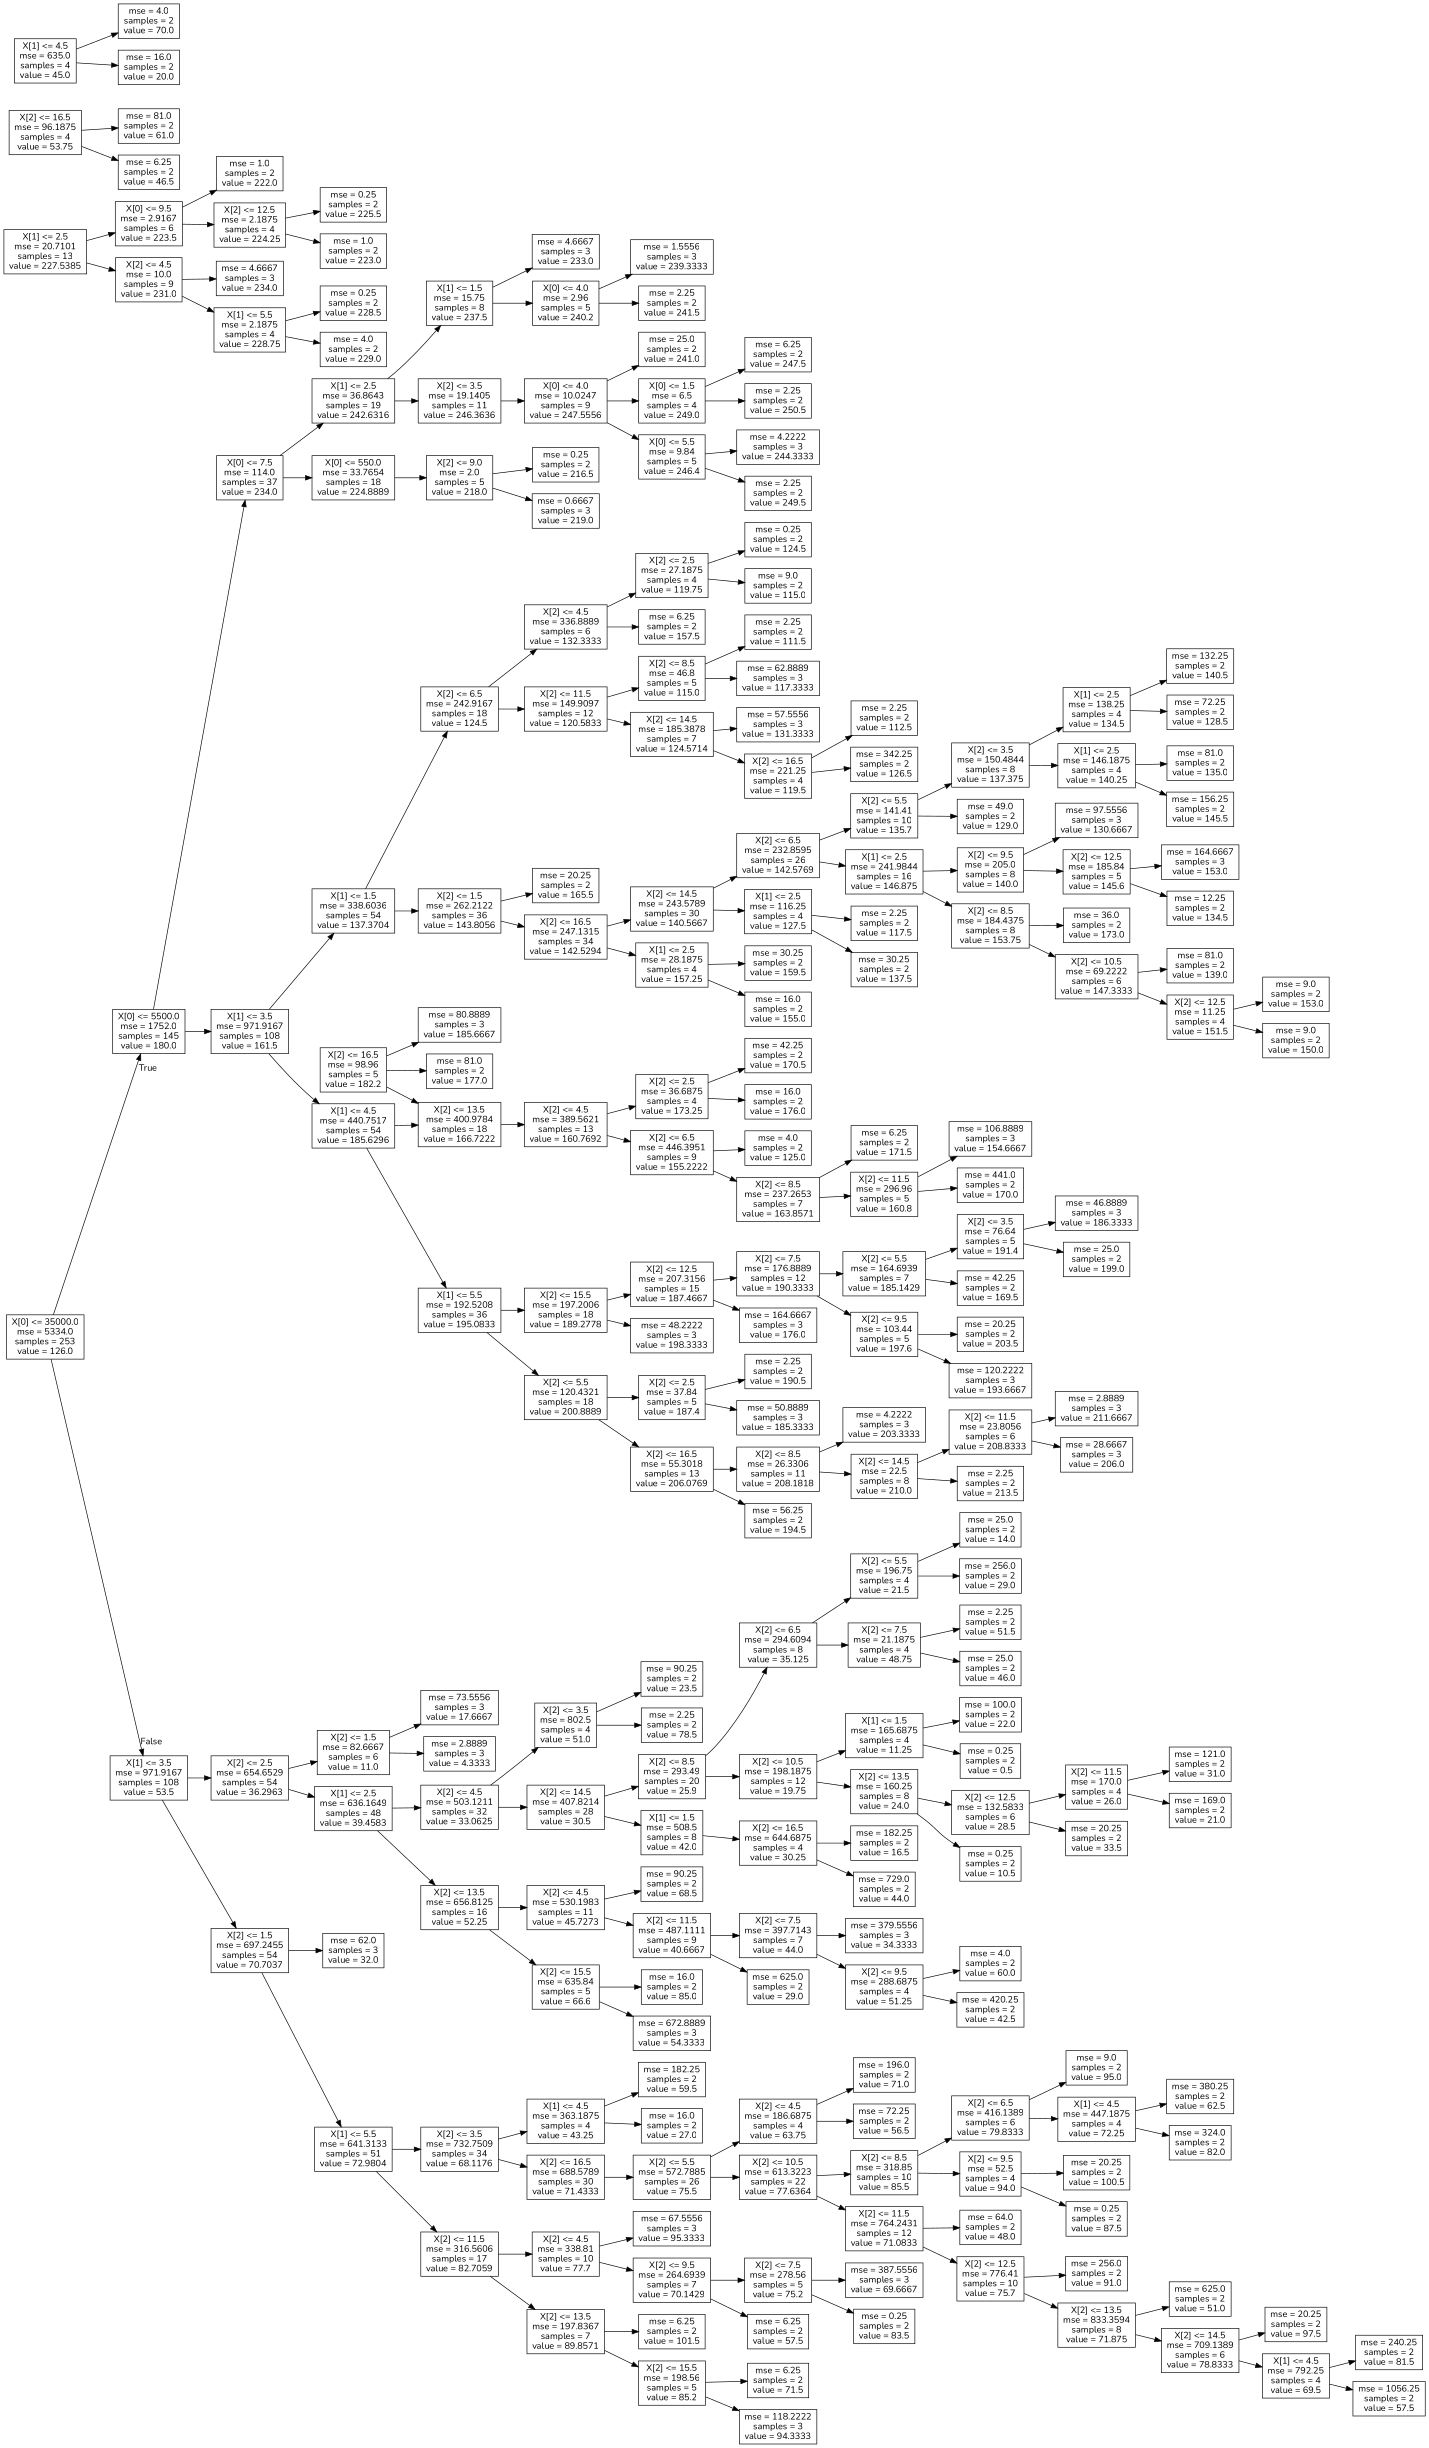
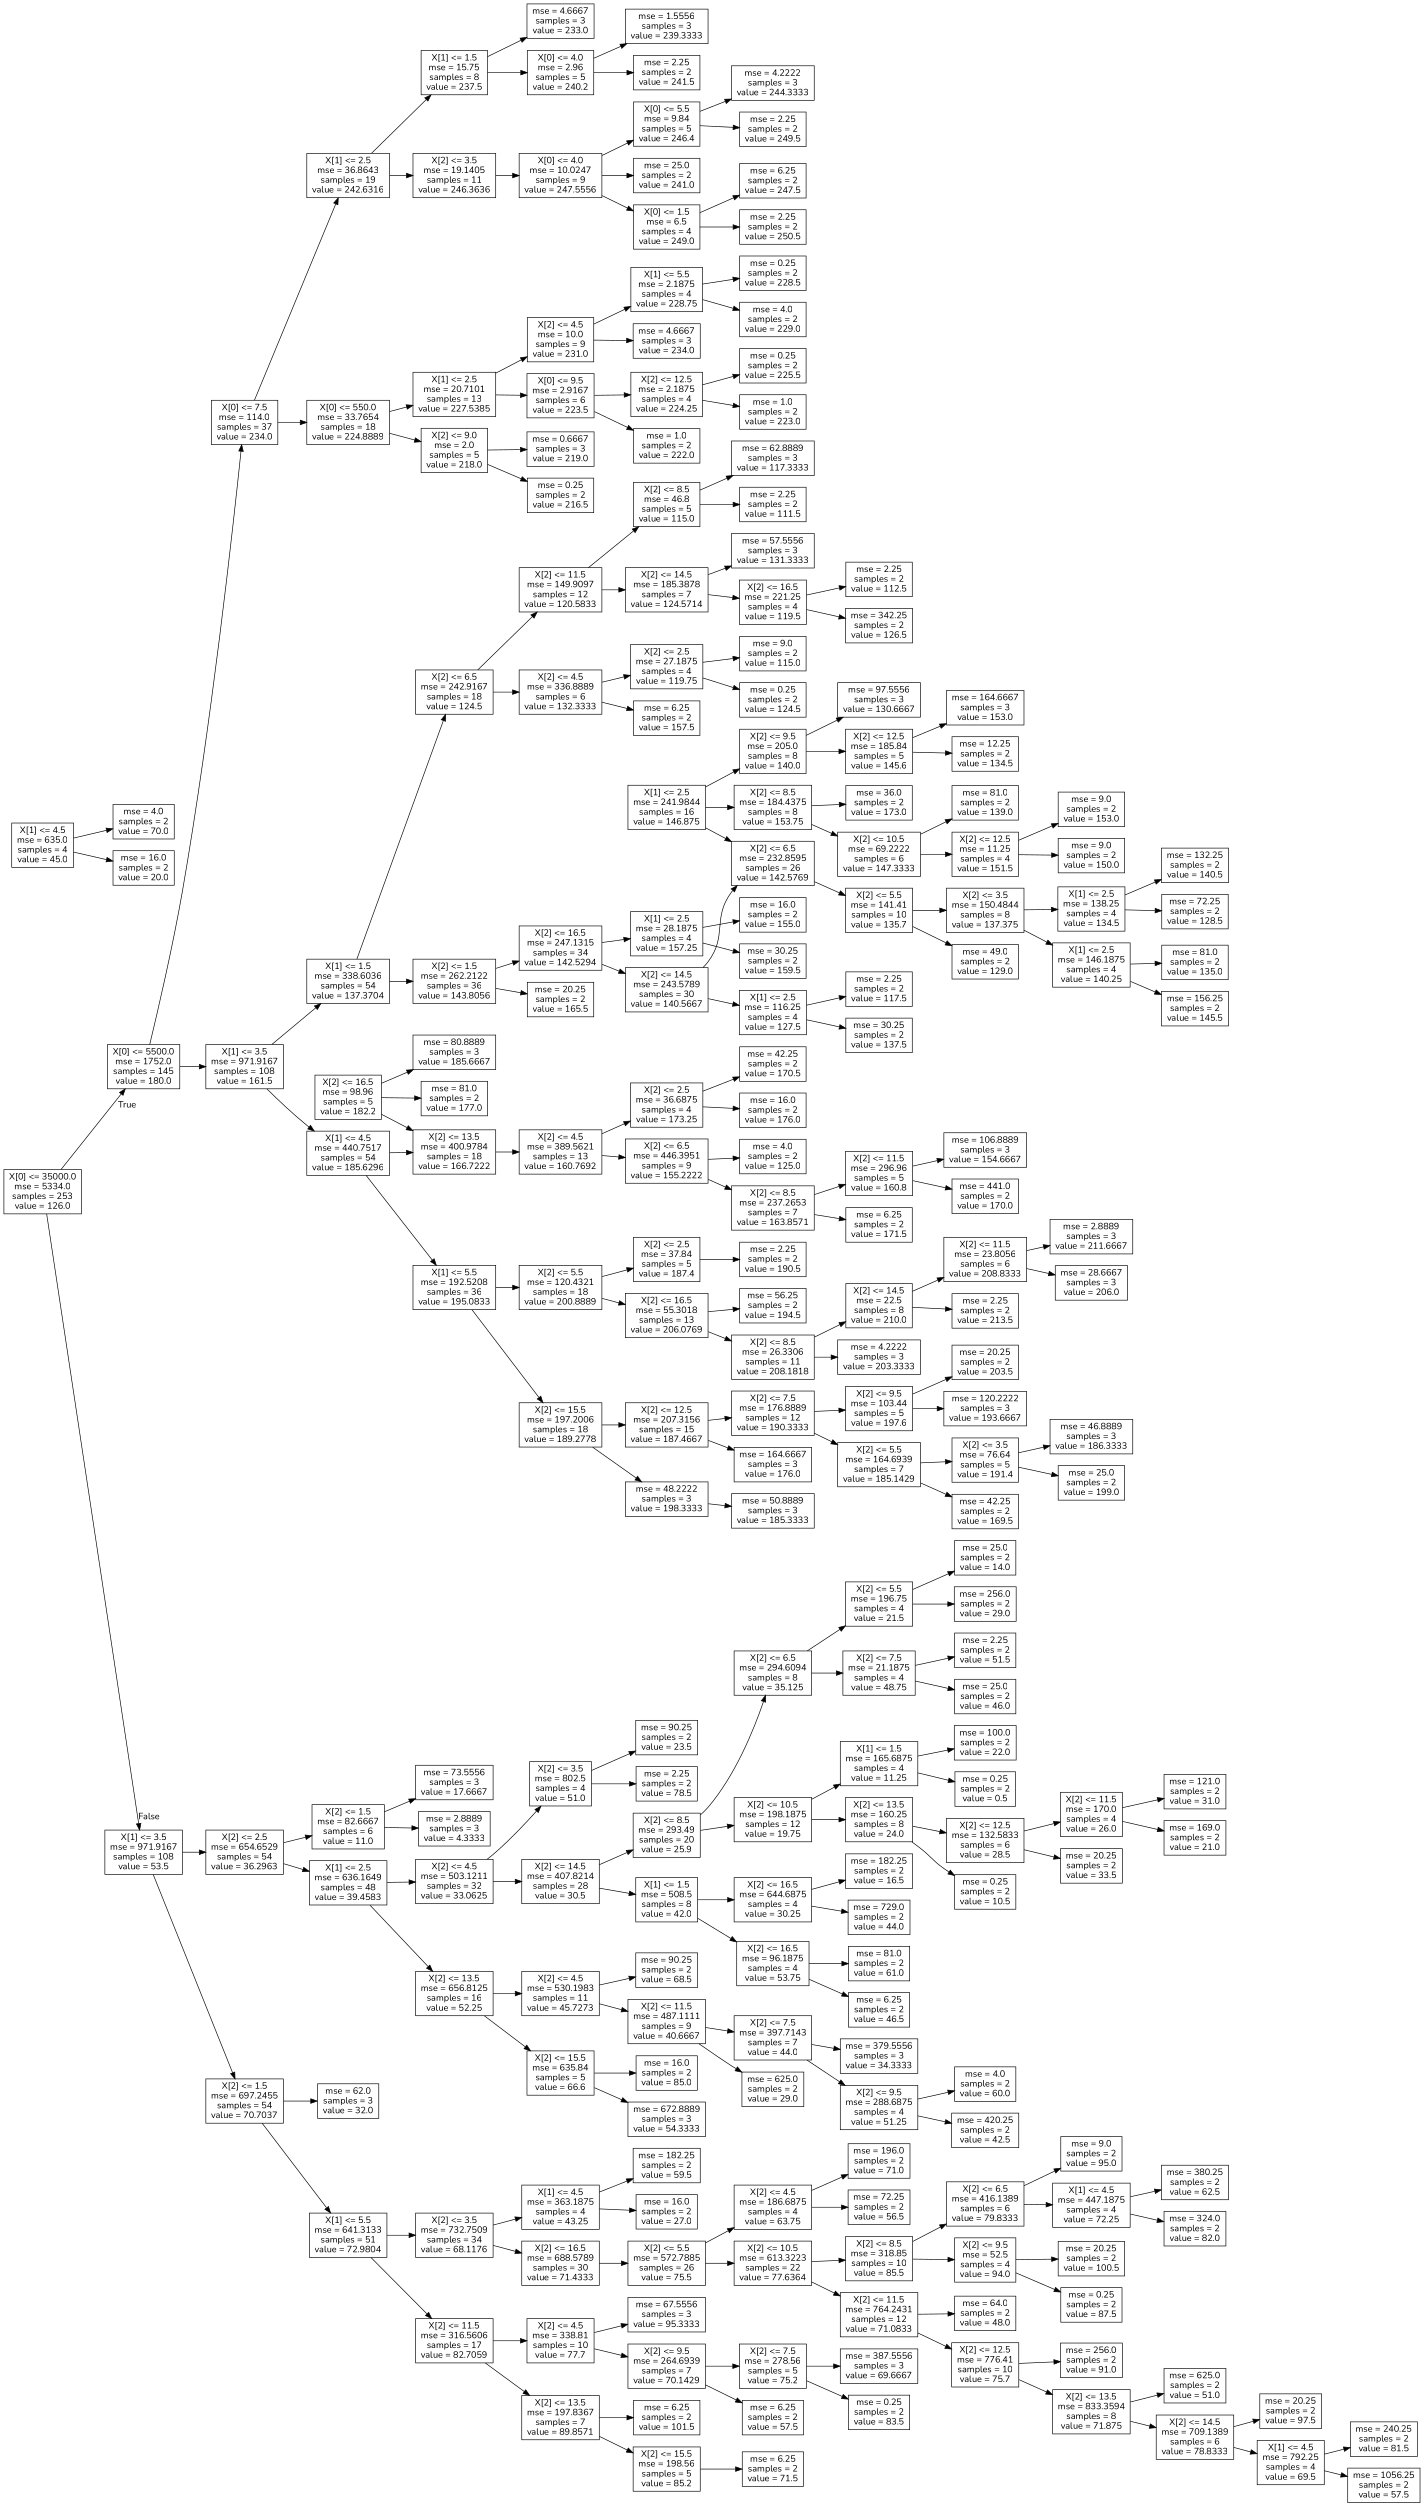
none -> (398, 409)
(829, 863) -> (716, 833)
(718, 1406) -> (717, 1505)
none -> (714, 1928)
(778, 2427) -> none
